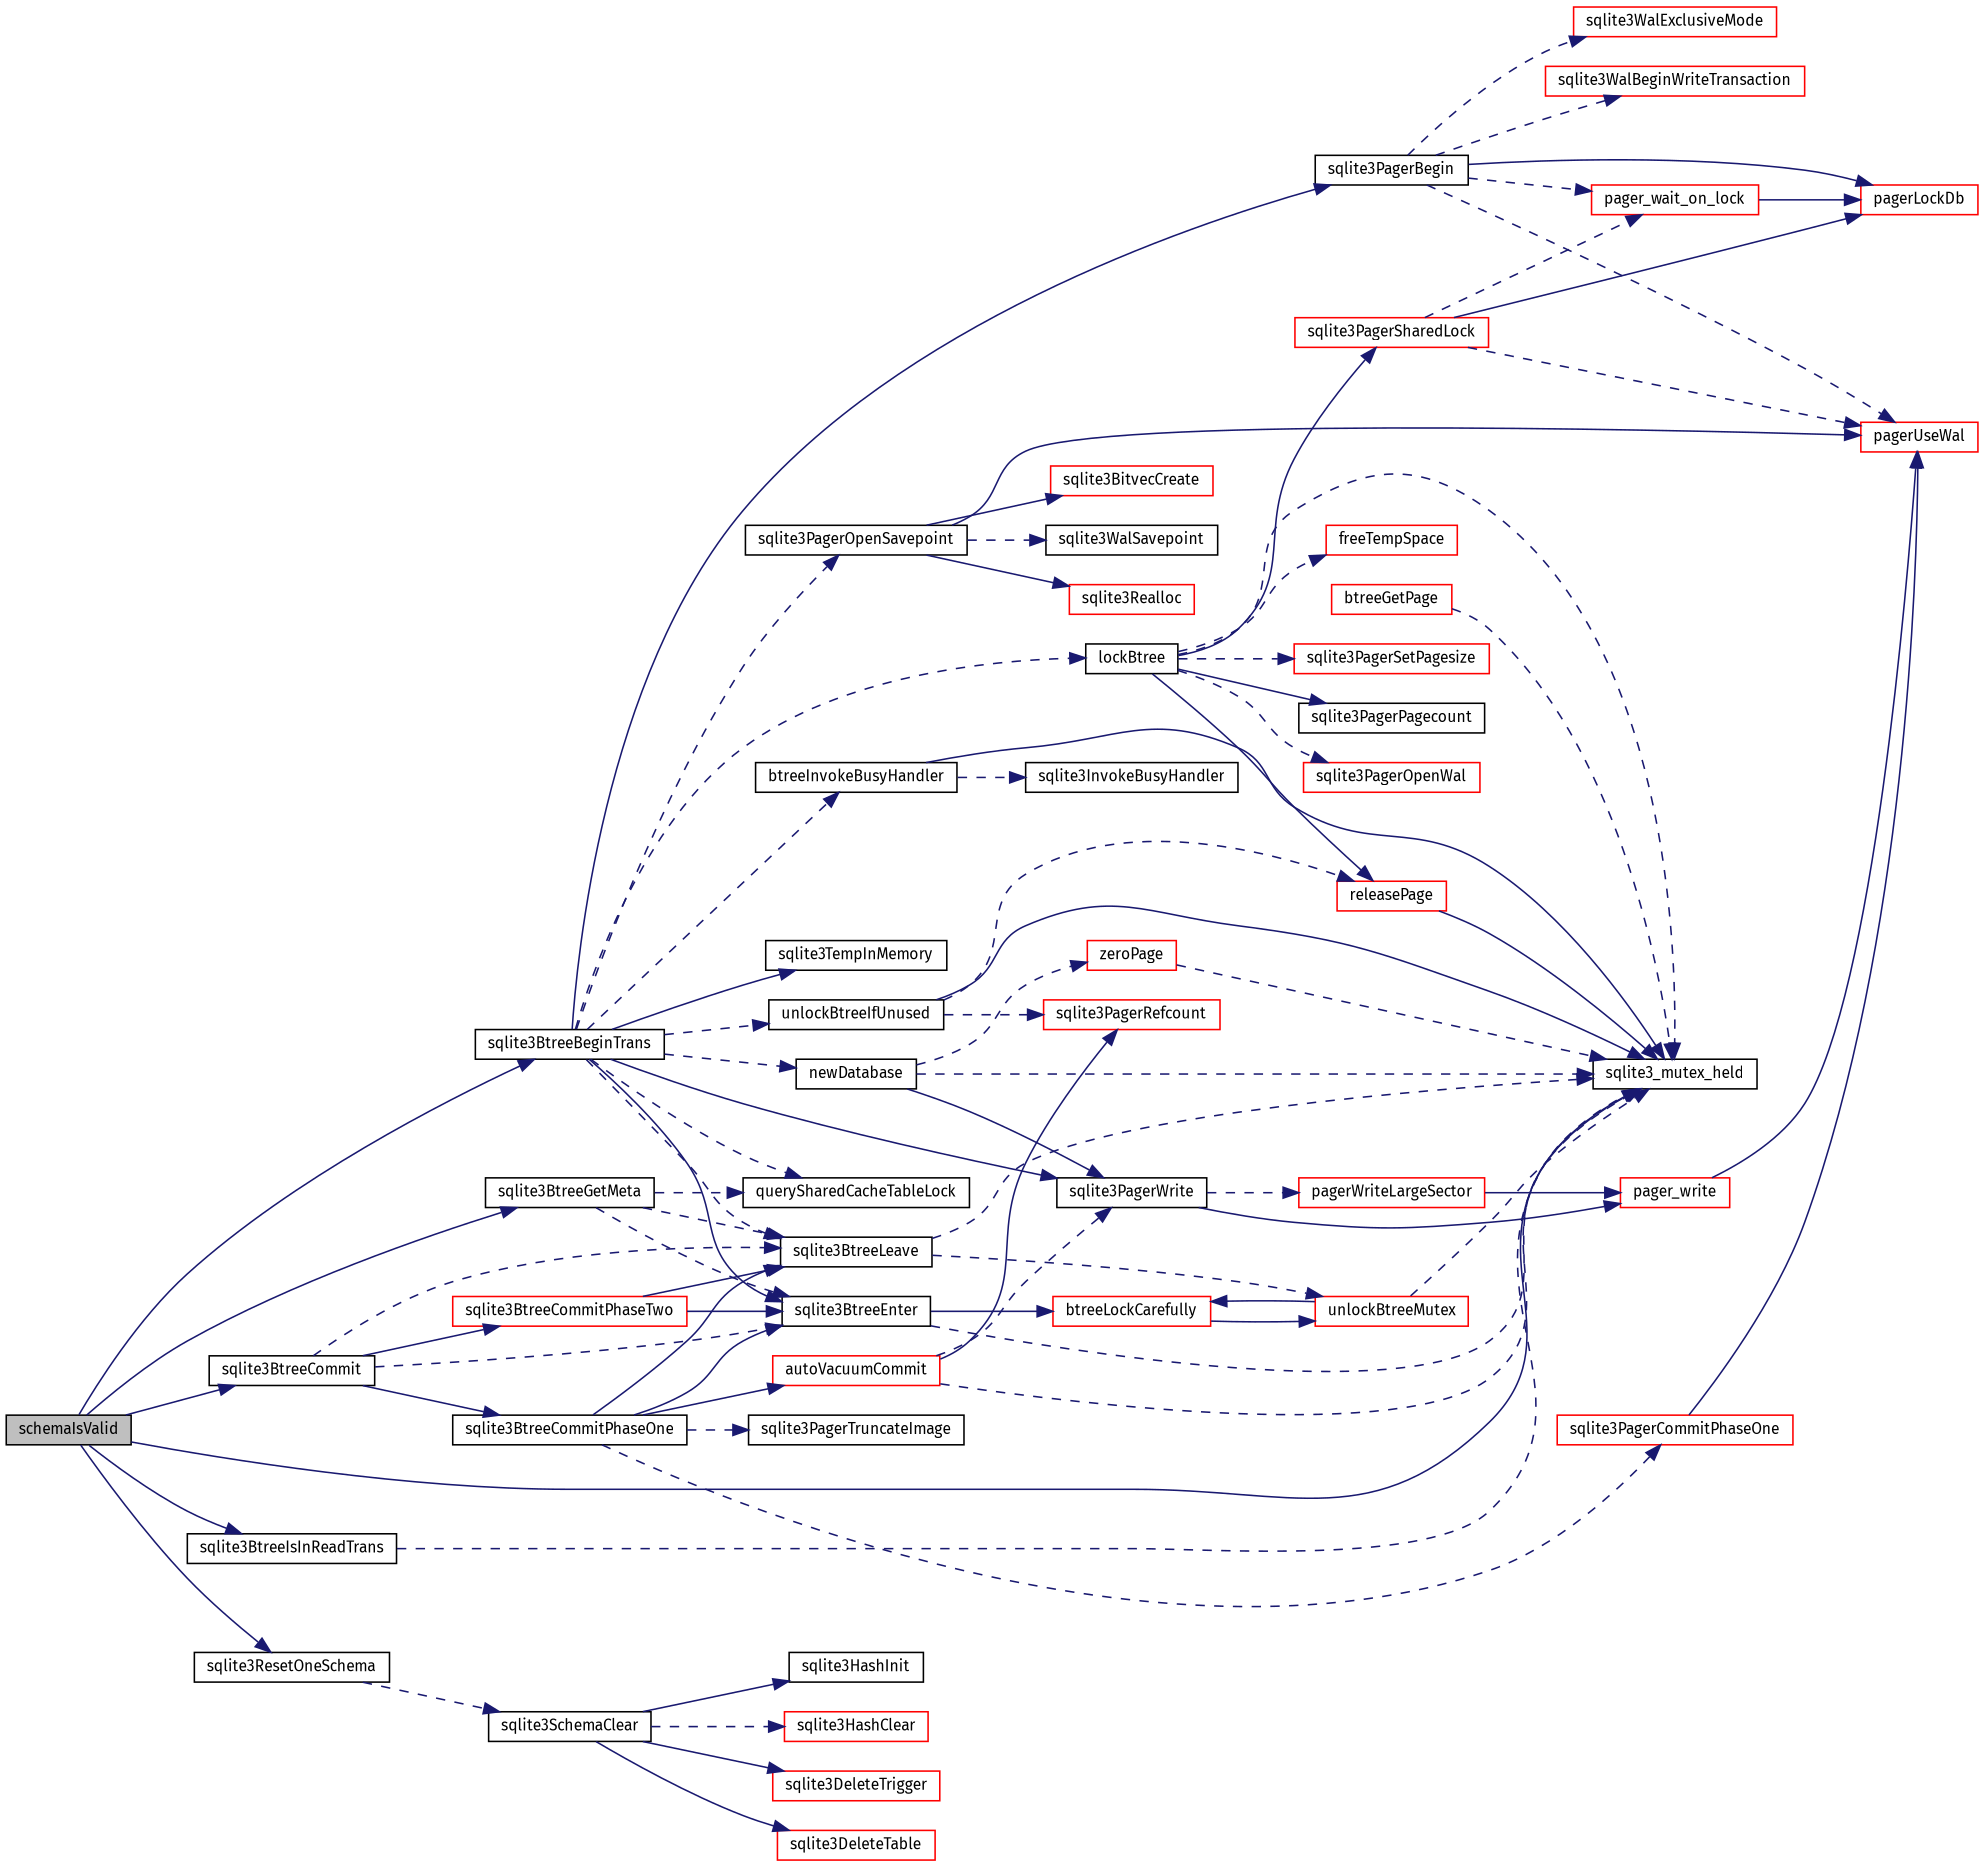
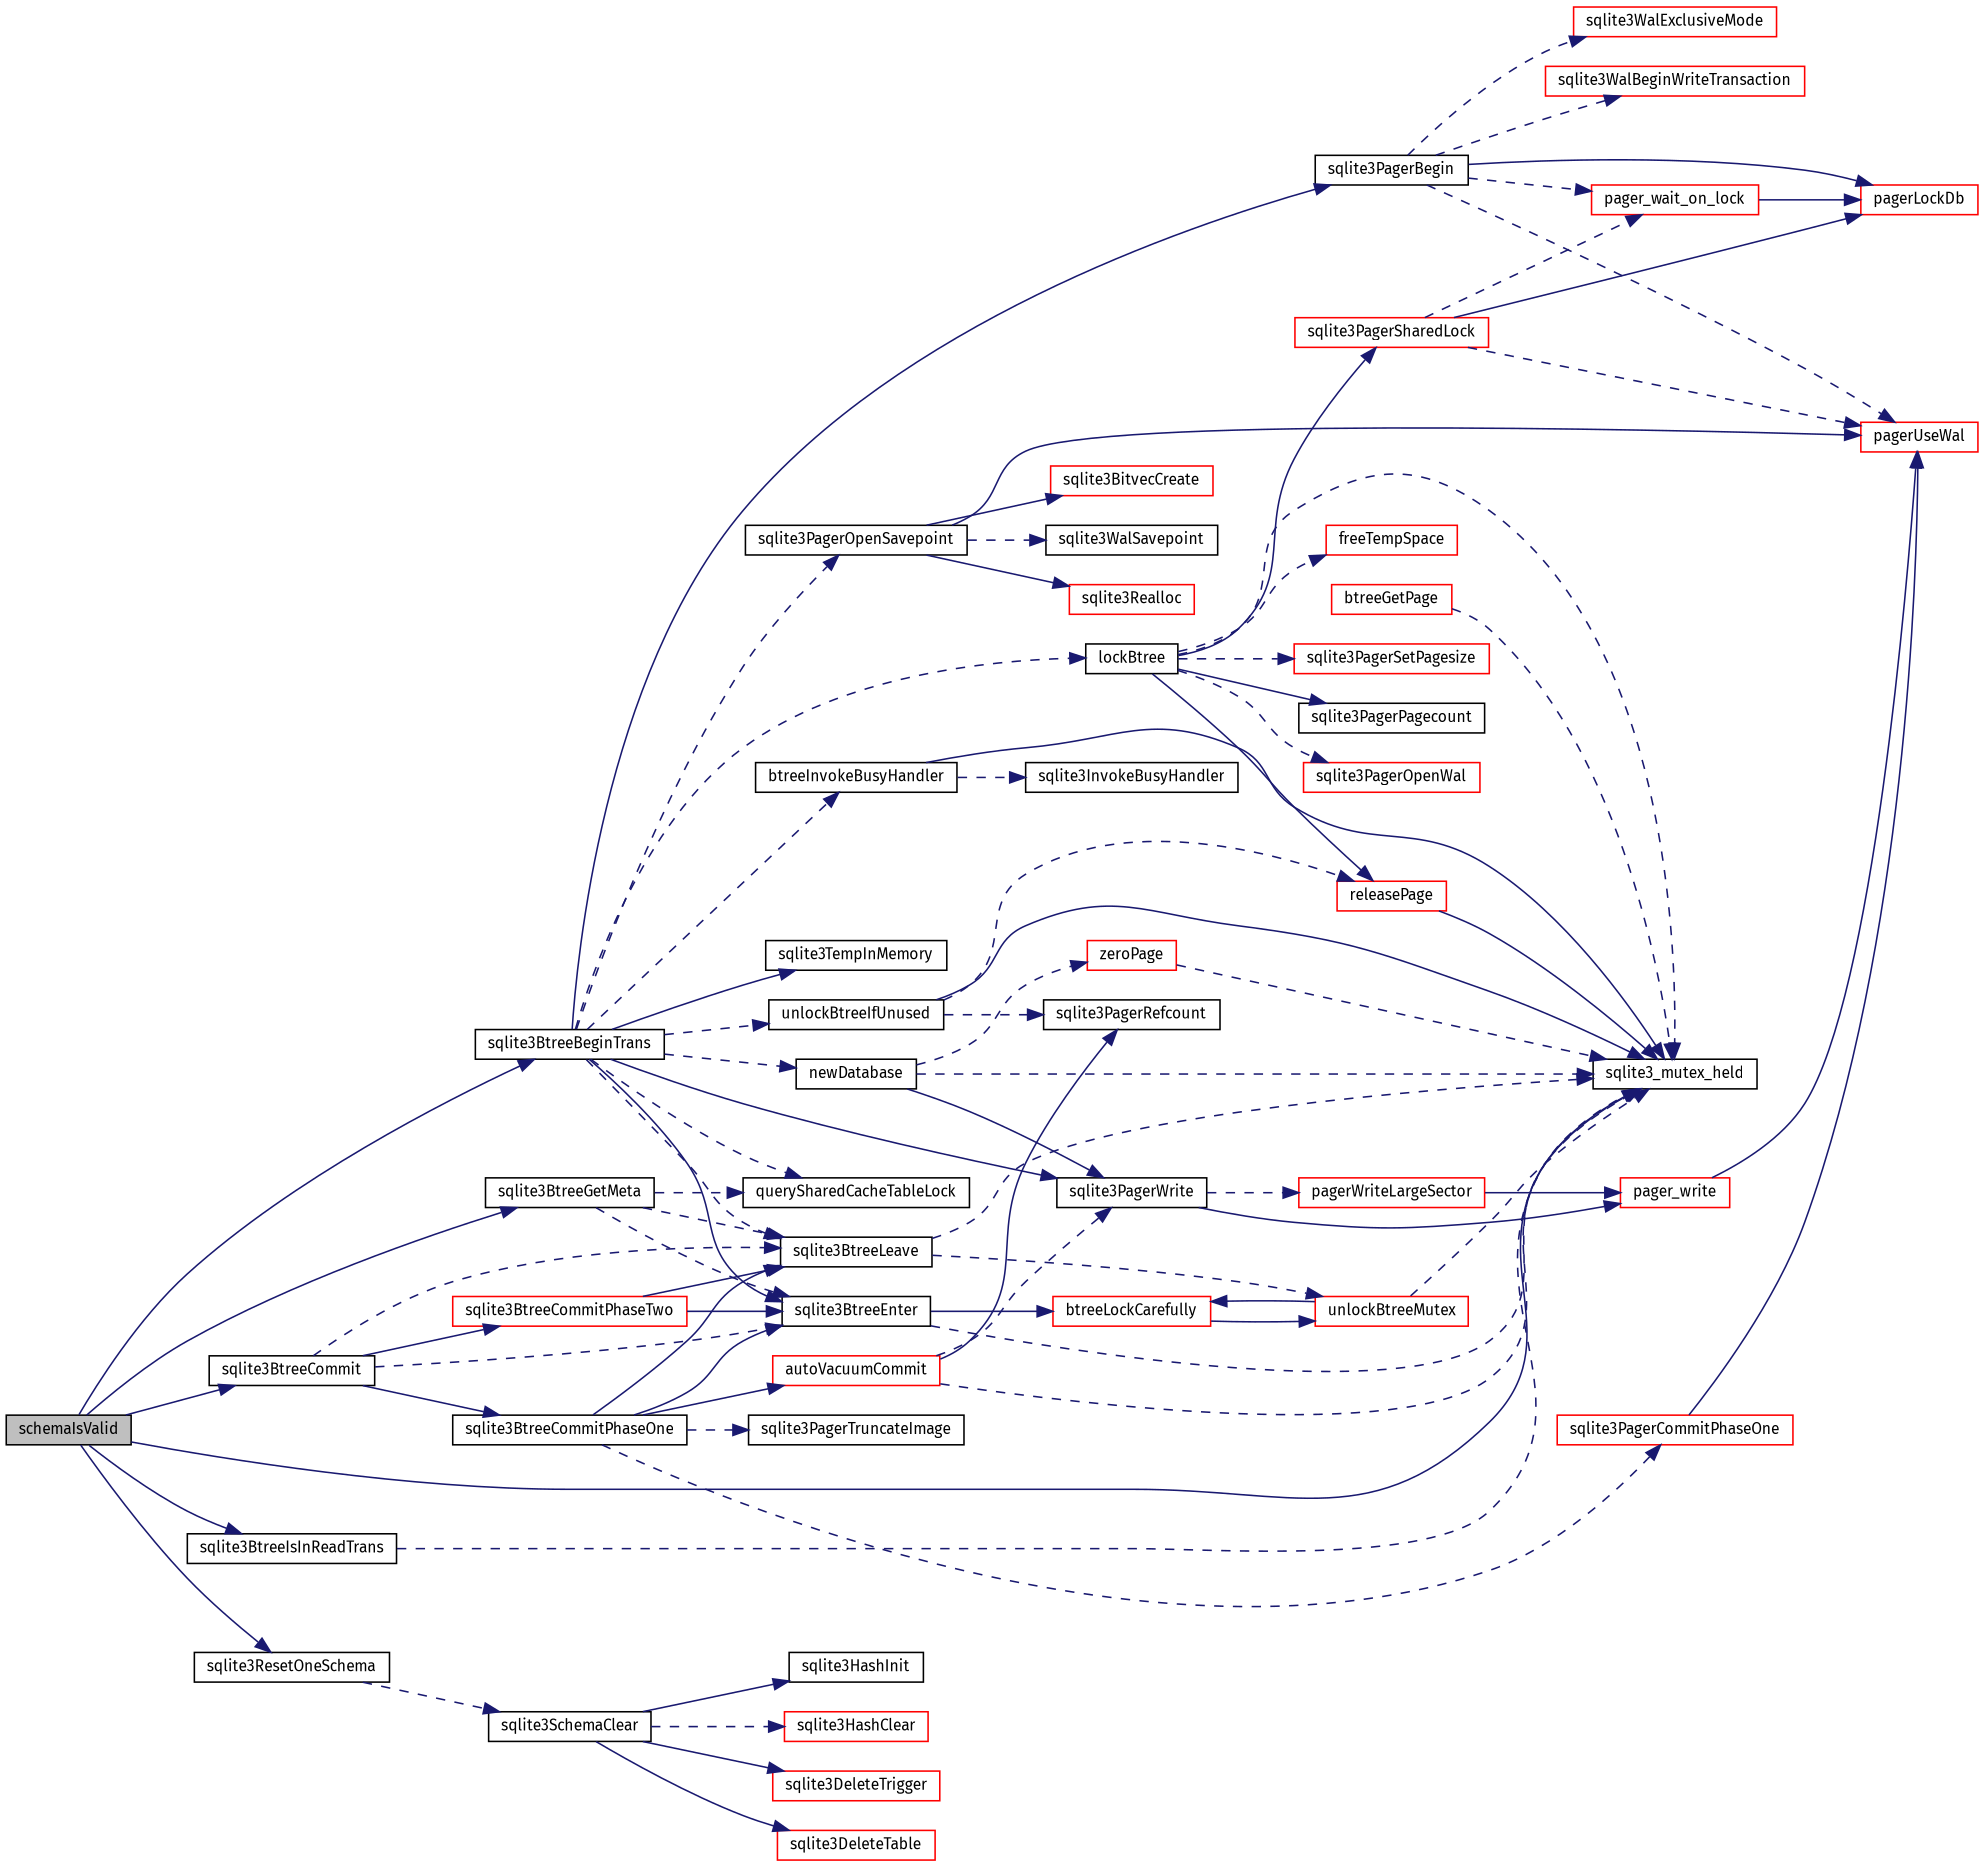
(1132, 1015) -> (1132, 1015)
